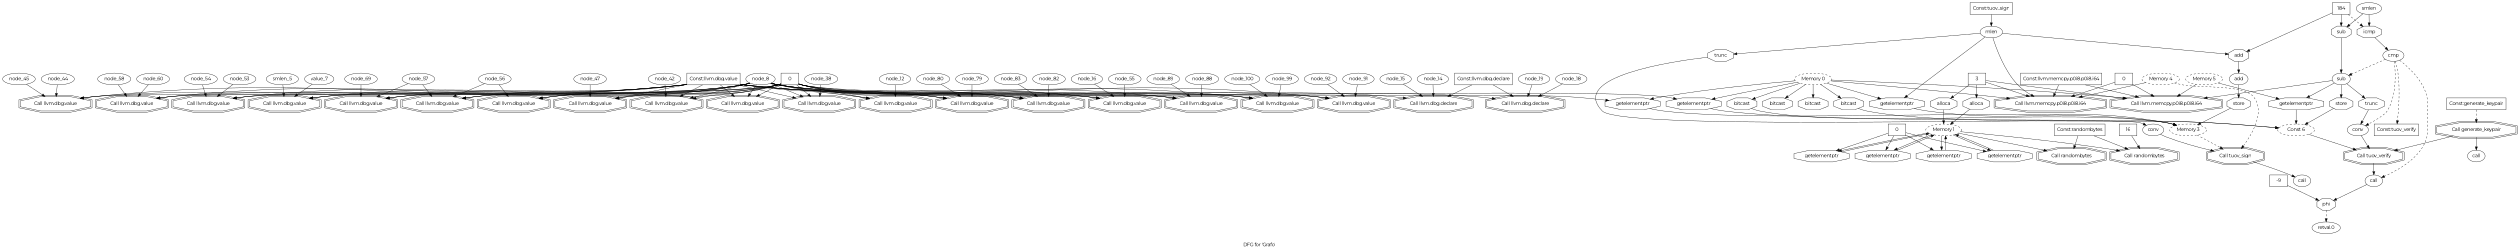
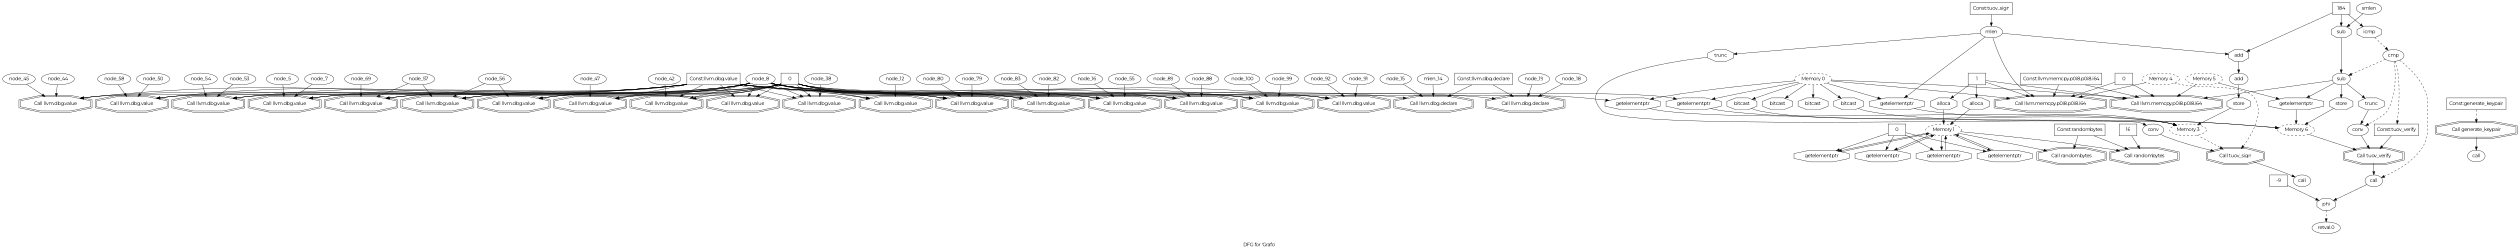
(2353, 19) -> (2353, 19)
(2369, 19) -> none
(2380, 43) -> (2380, 43)
(153, 79) -> (153, 79)
(282, 79) -> (282, 79)
(319, 79) -> (319, 79)
(1433, 79) -> (1433, 79)
(1977, 79) -> (1977, 79)
(2296, 130) -> (2296, 130)
(2428, 142) -> (2387, 141)
